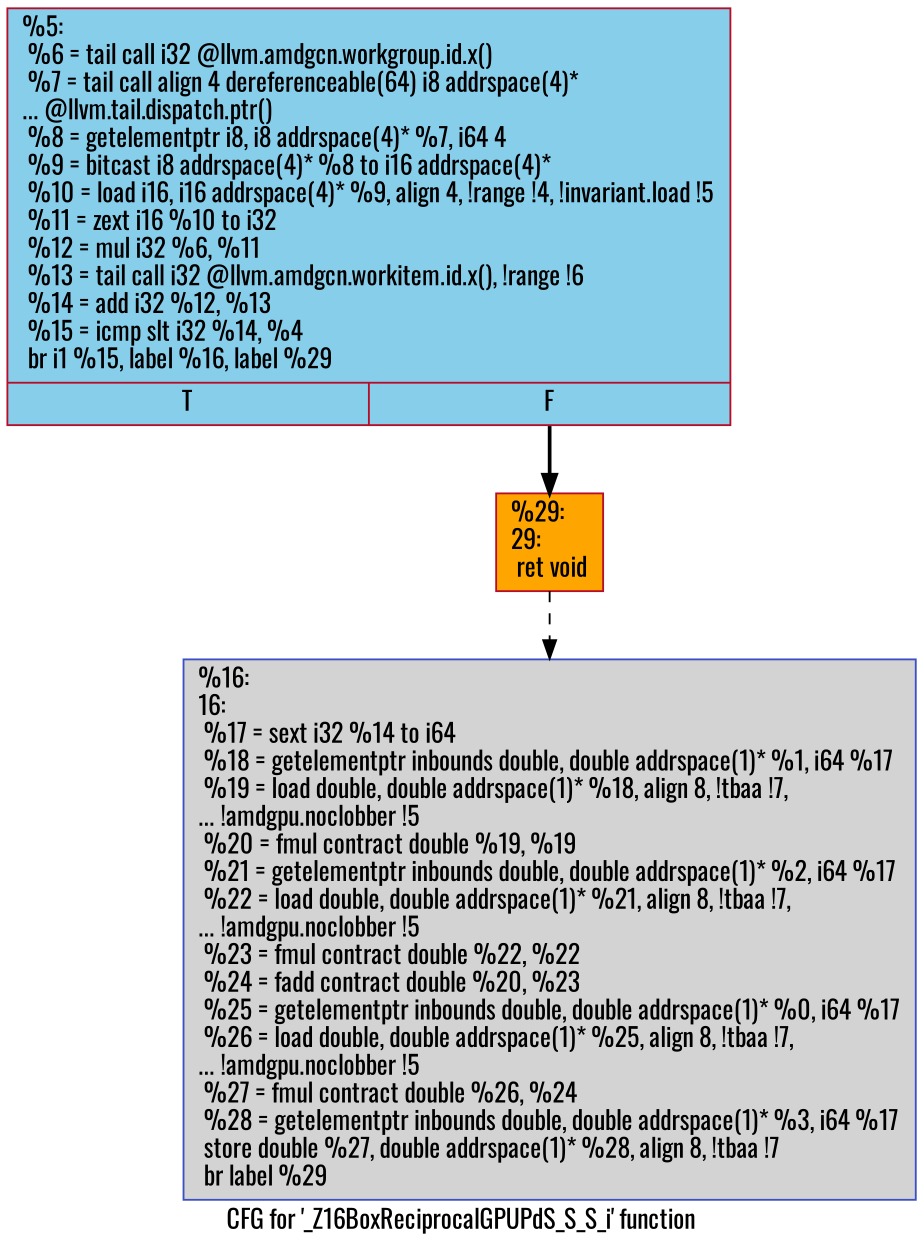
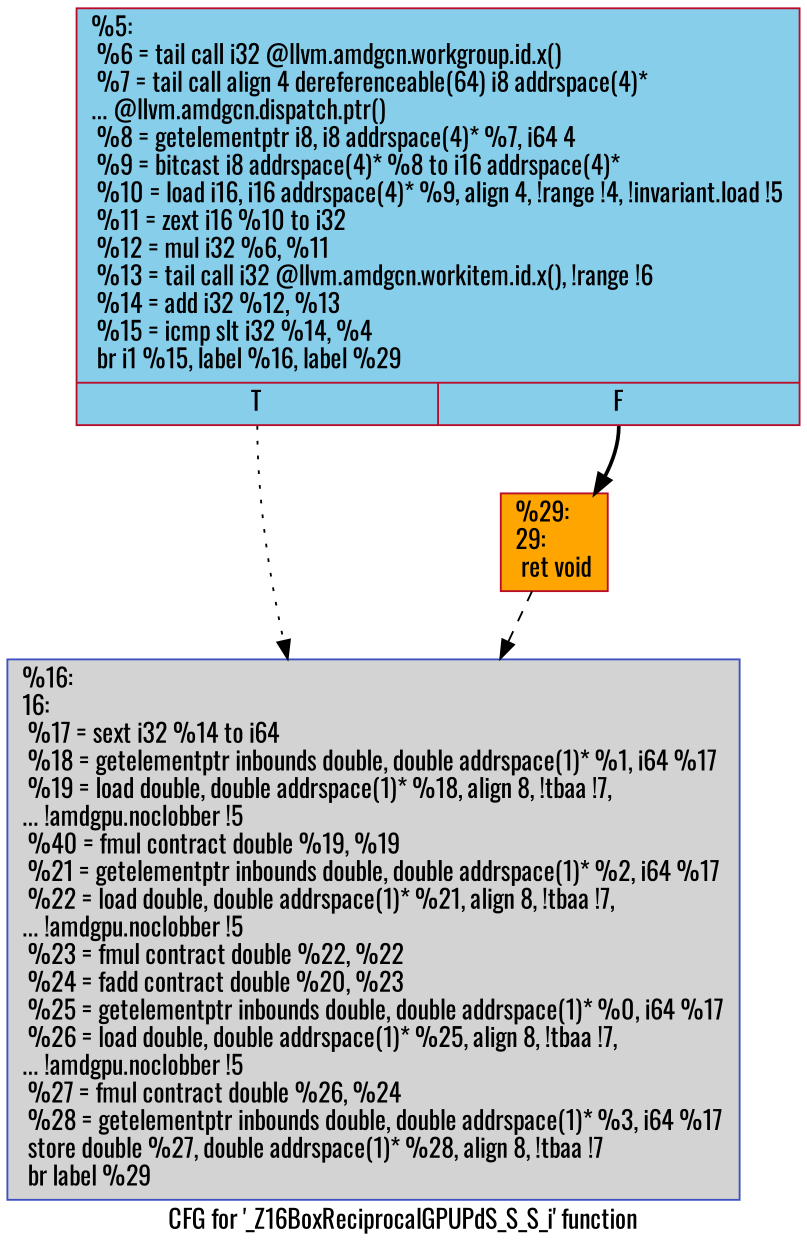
(148, 112) -> (239, 112)
none -> (265, 534)
(387, 846) -> (211, 846)
